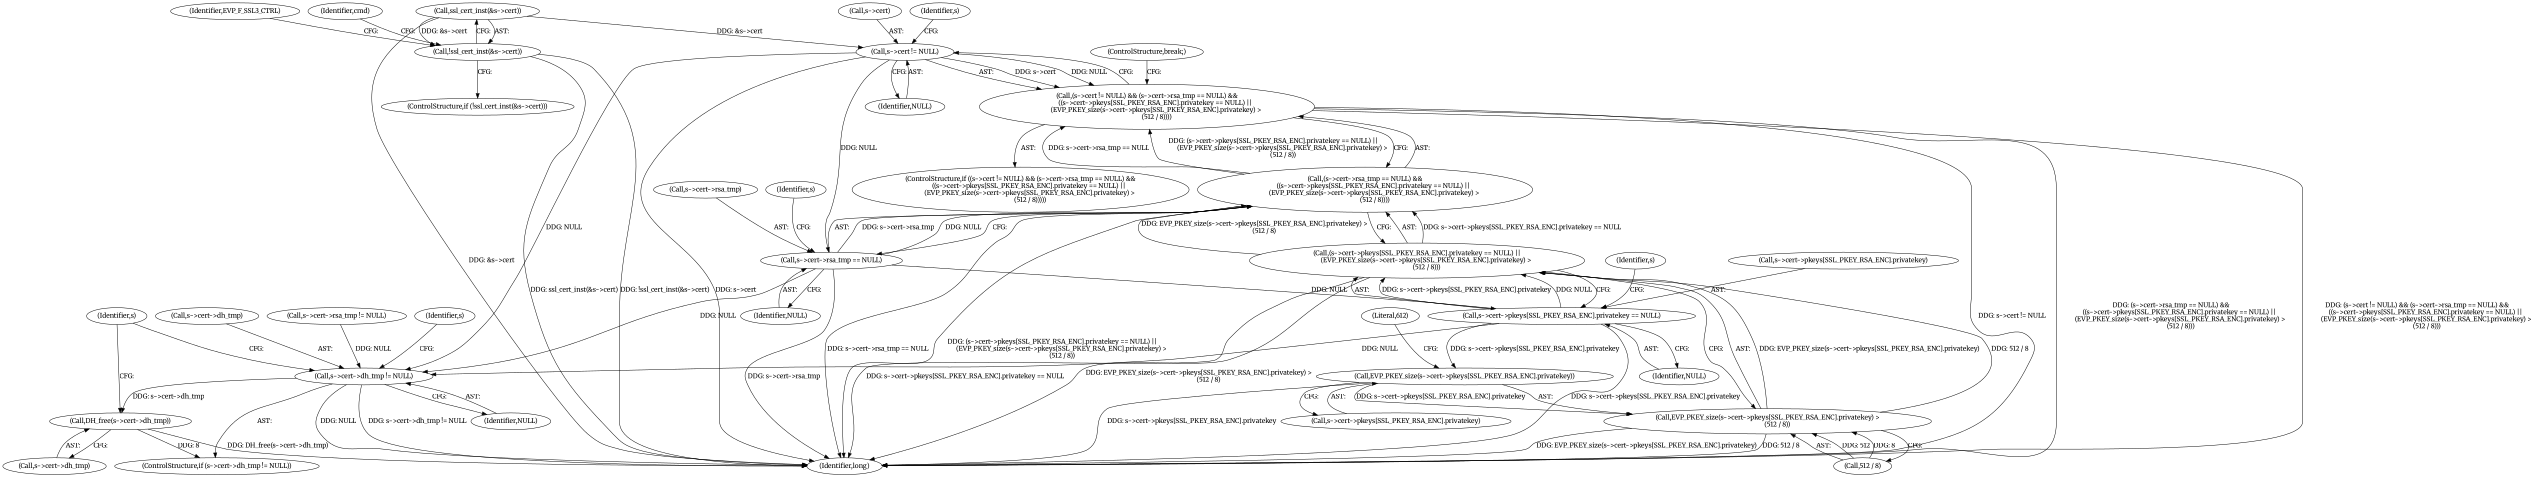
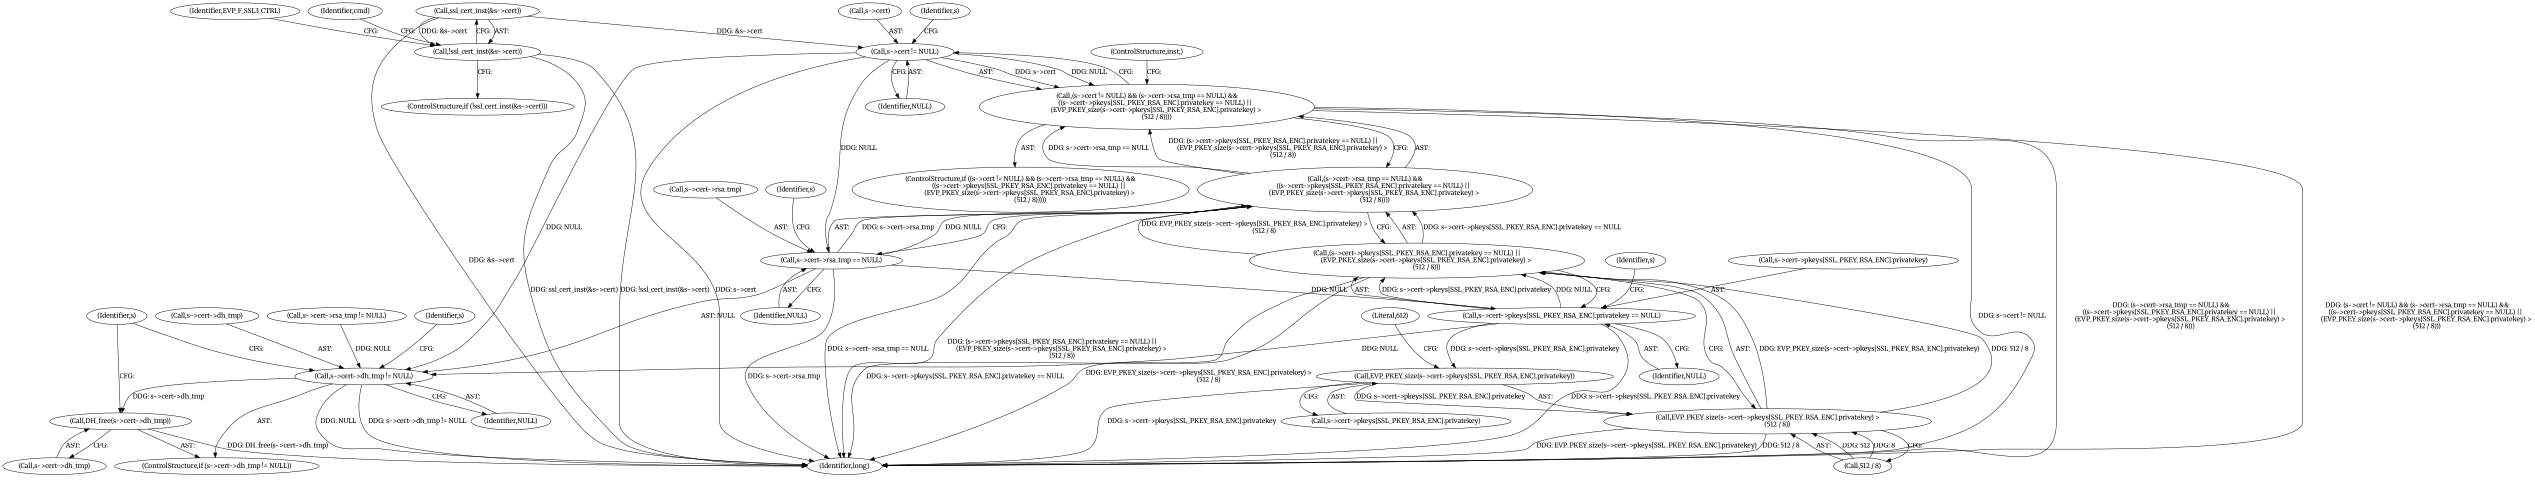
(1147, 52) -> (1147, 52)
(718, 316) -> (718, 316)
(189, 446) -> (189, 446)
